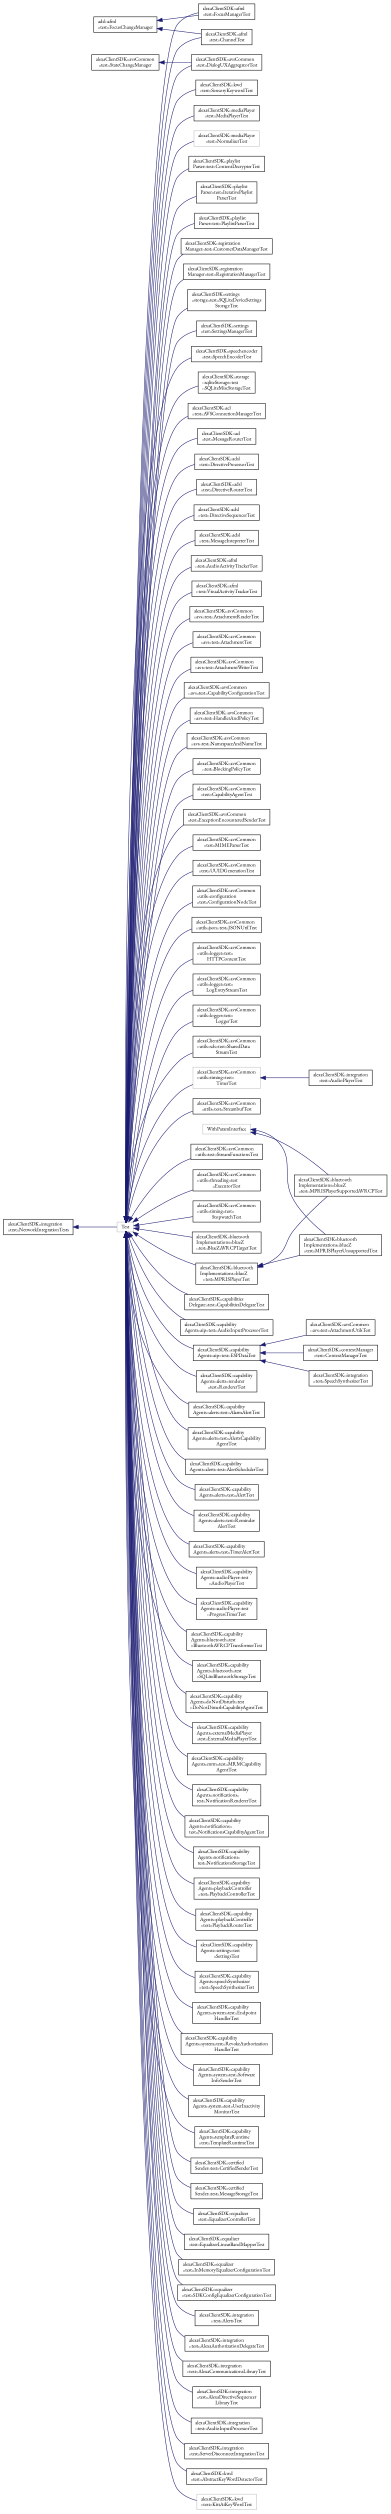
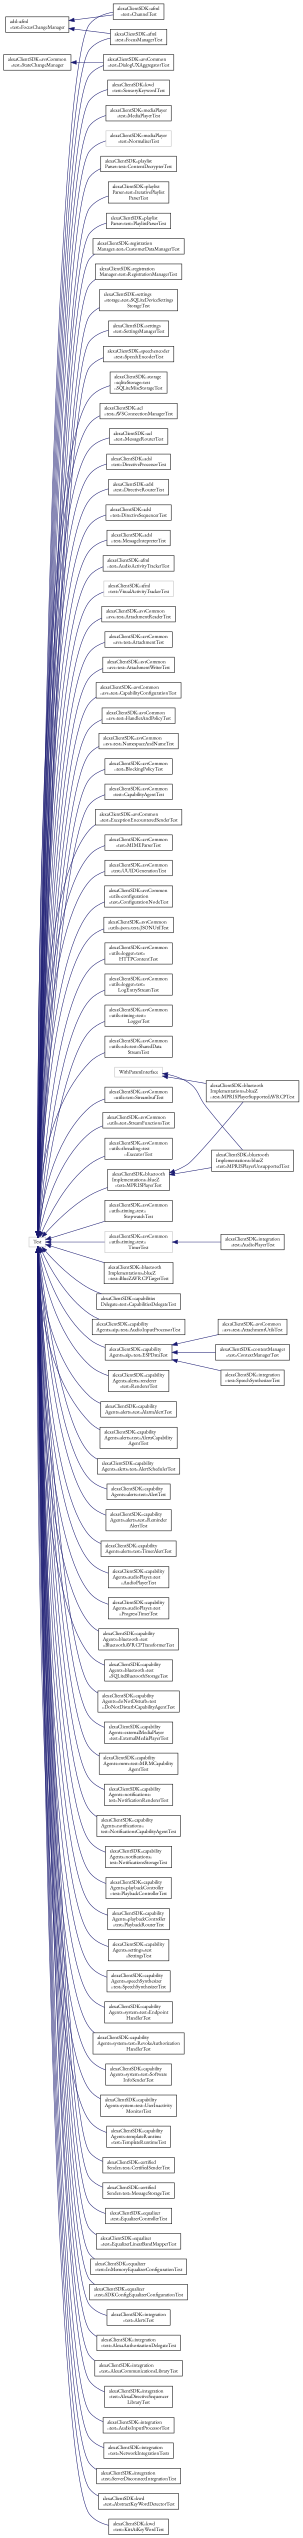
(227, 589) -> (139, 589)
(227, 1016) -> (139, 1016)
(98, 1227) -> (49, 1855)
(227, 2502) -> (139, 2527)
